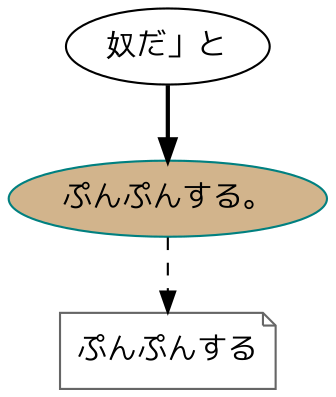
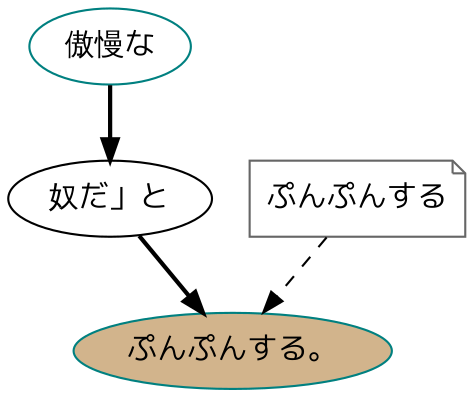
none -> (110, 47)
(168, 264) -> (302, 267)
